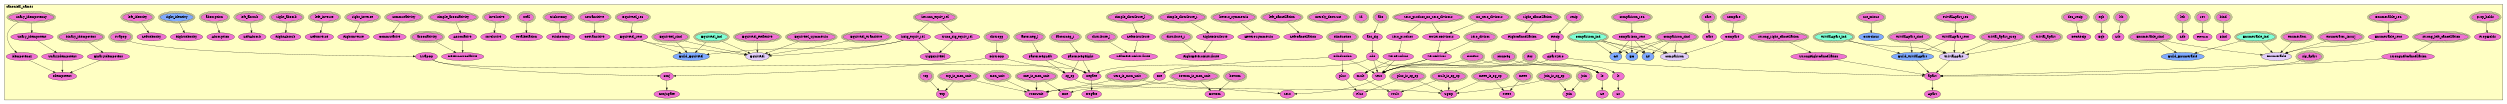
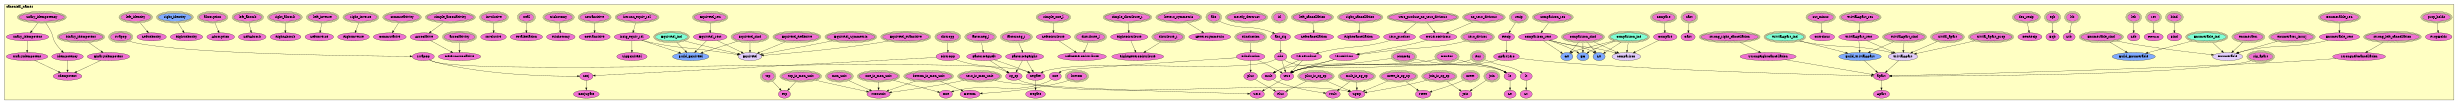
(1130, 17) -> (1053, 17)
(957, 37) -> none
(1871, 37) -> (1822, 37)
